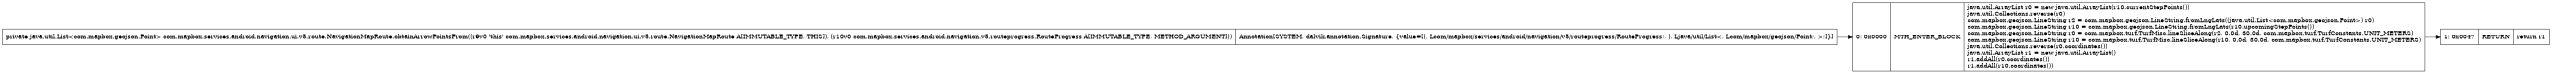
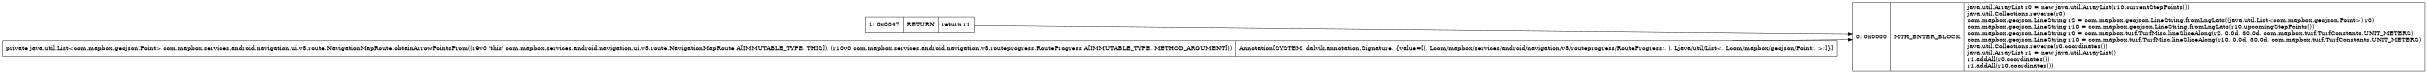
(2431, 37) -> (1411, 30)
